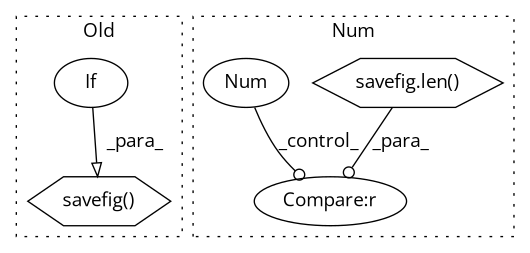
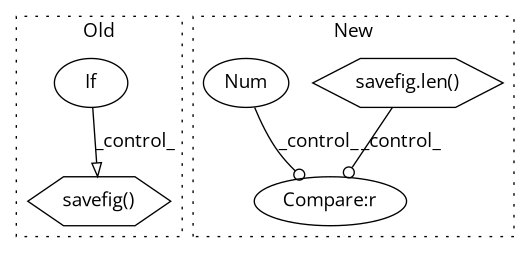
(354, 32) -> (354, 32)
(135, 142) -> (135, 142)
(401, 142) -> (401, 142)
